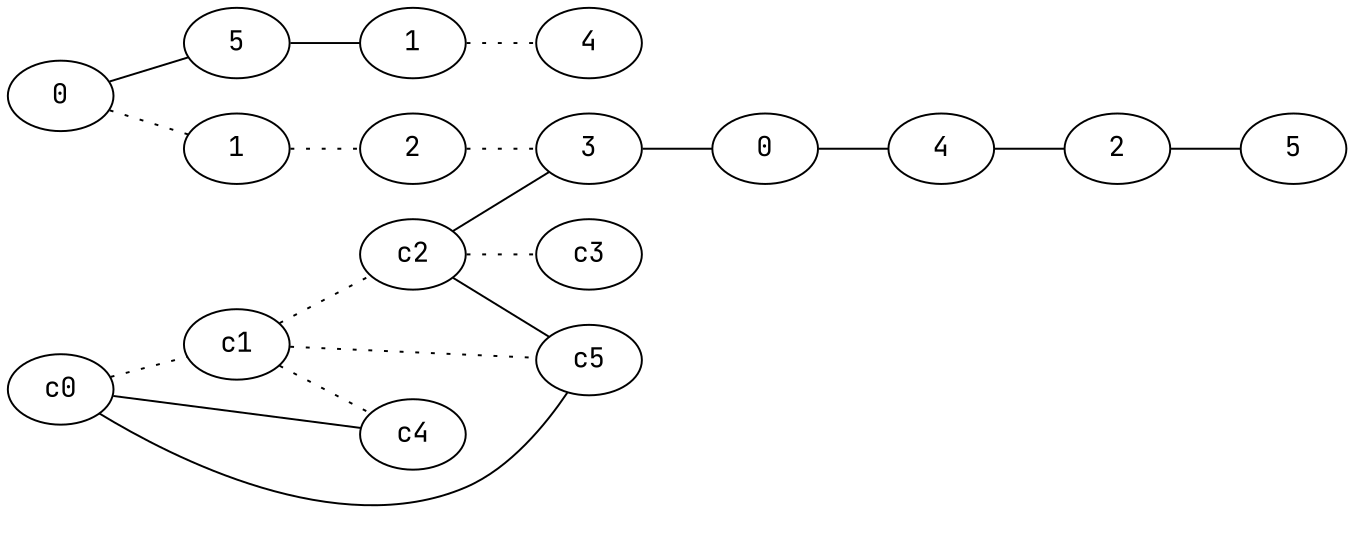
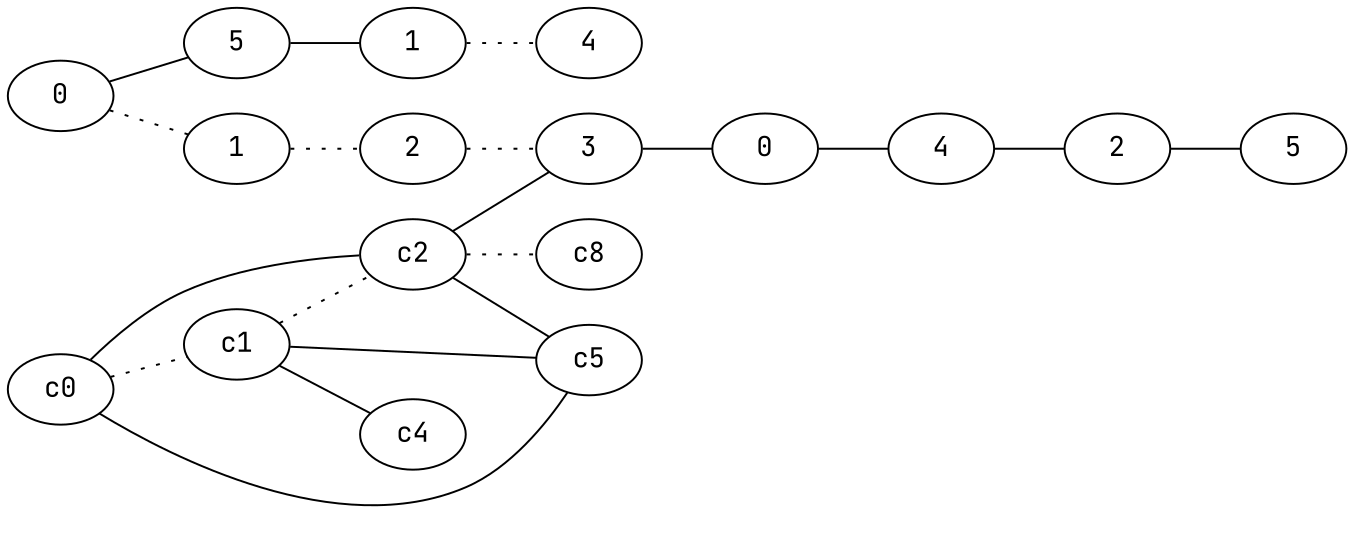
(589, 254) -> (589, 254)
(413, 352) -> (413, 352)
(325, 390) -> (325, 390)
(237, 412) -> (214, 280)
